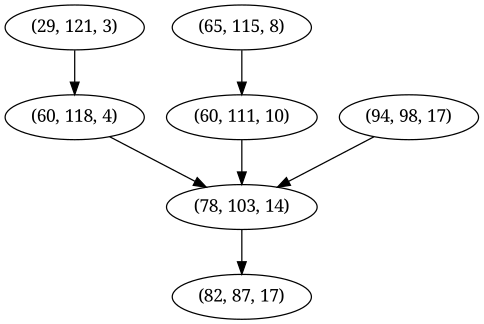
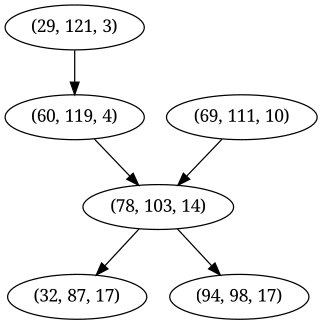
(242, 27) -> none
(75, 117) -> (75, 117)
(242, 117) -> (242, 117)
(331, 159) -> (195, 247)
(242, 297) -> (77, 297)
